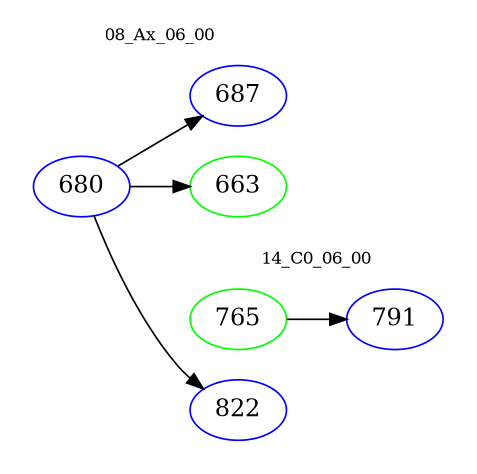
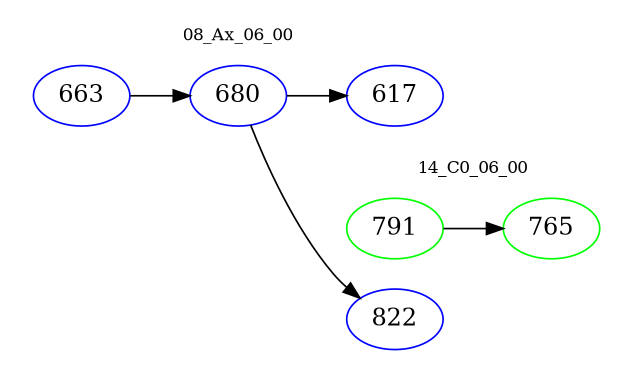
(238, 96) -> (395, 96)
(152, 187) -> (152, 96)
(238, 187) -> (82, 96)
(308, 319) -> (465, 229)
(395, 319) -> (395, 229)
